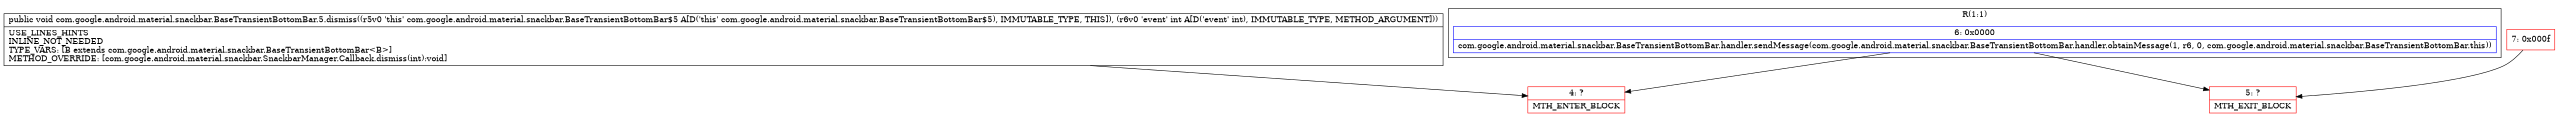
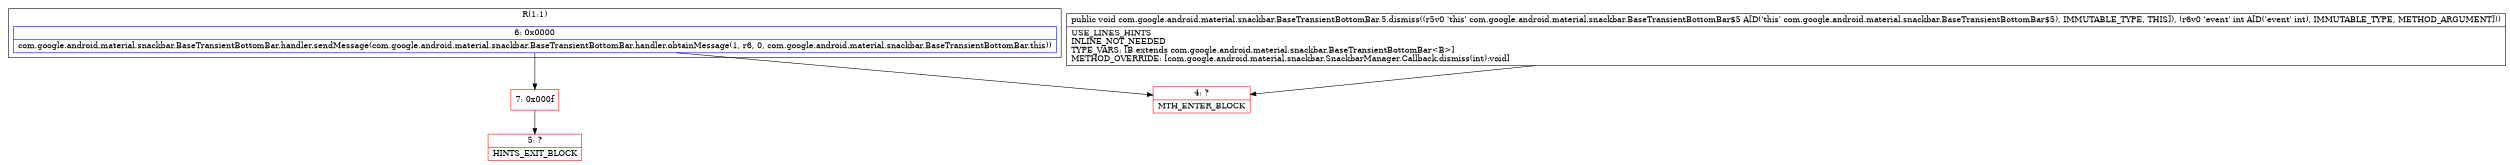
(2119, 71) -> (535, 68)
(2253, 106) -> (535, 154)
